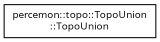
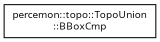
(80, 21) -> (80, 21)
